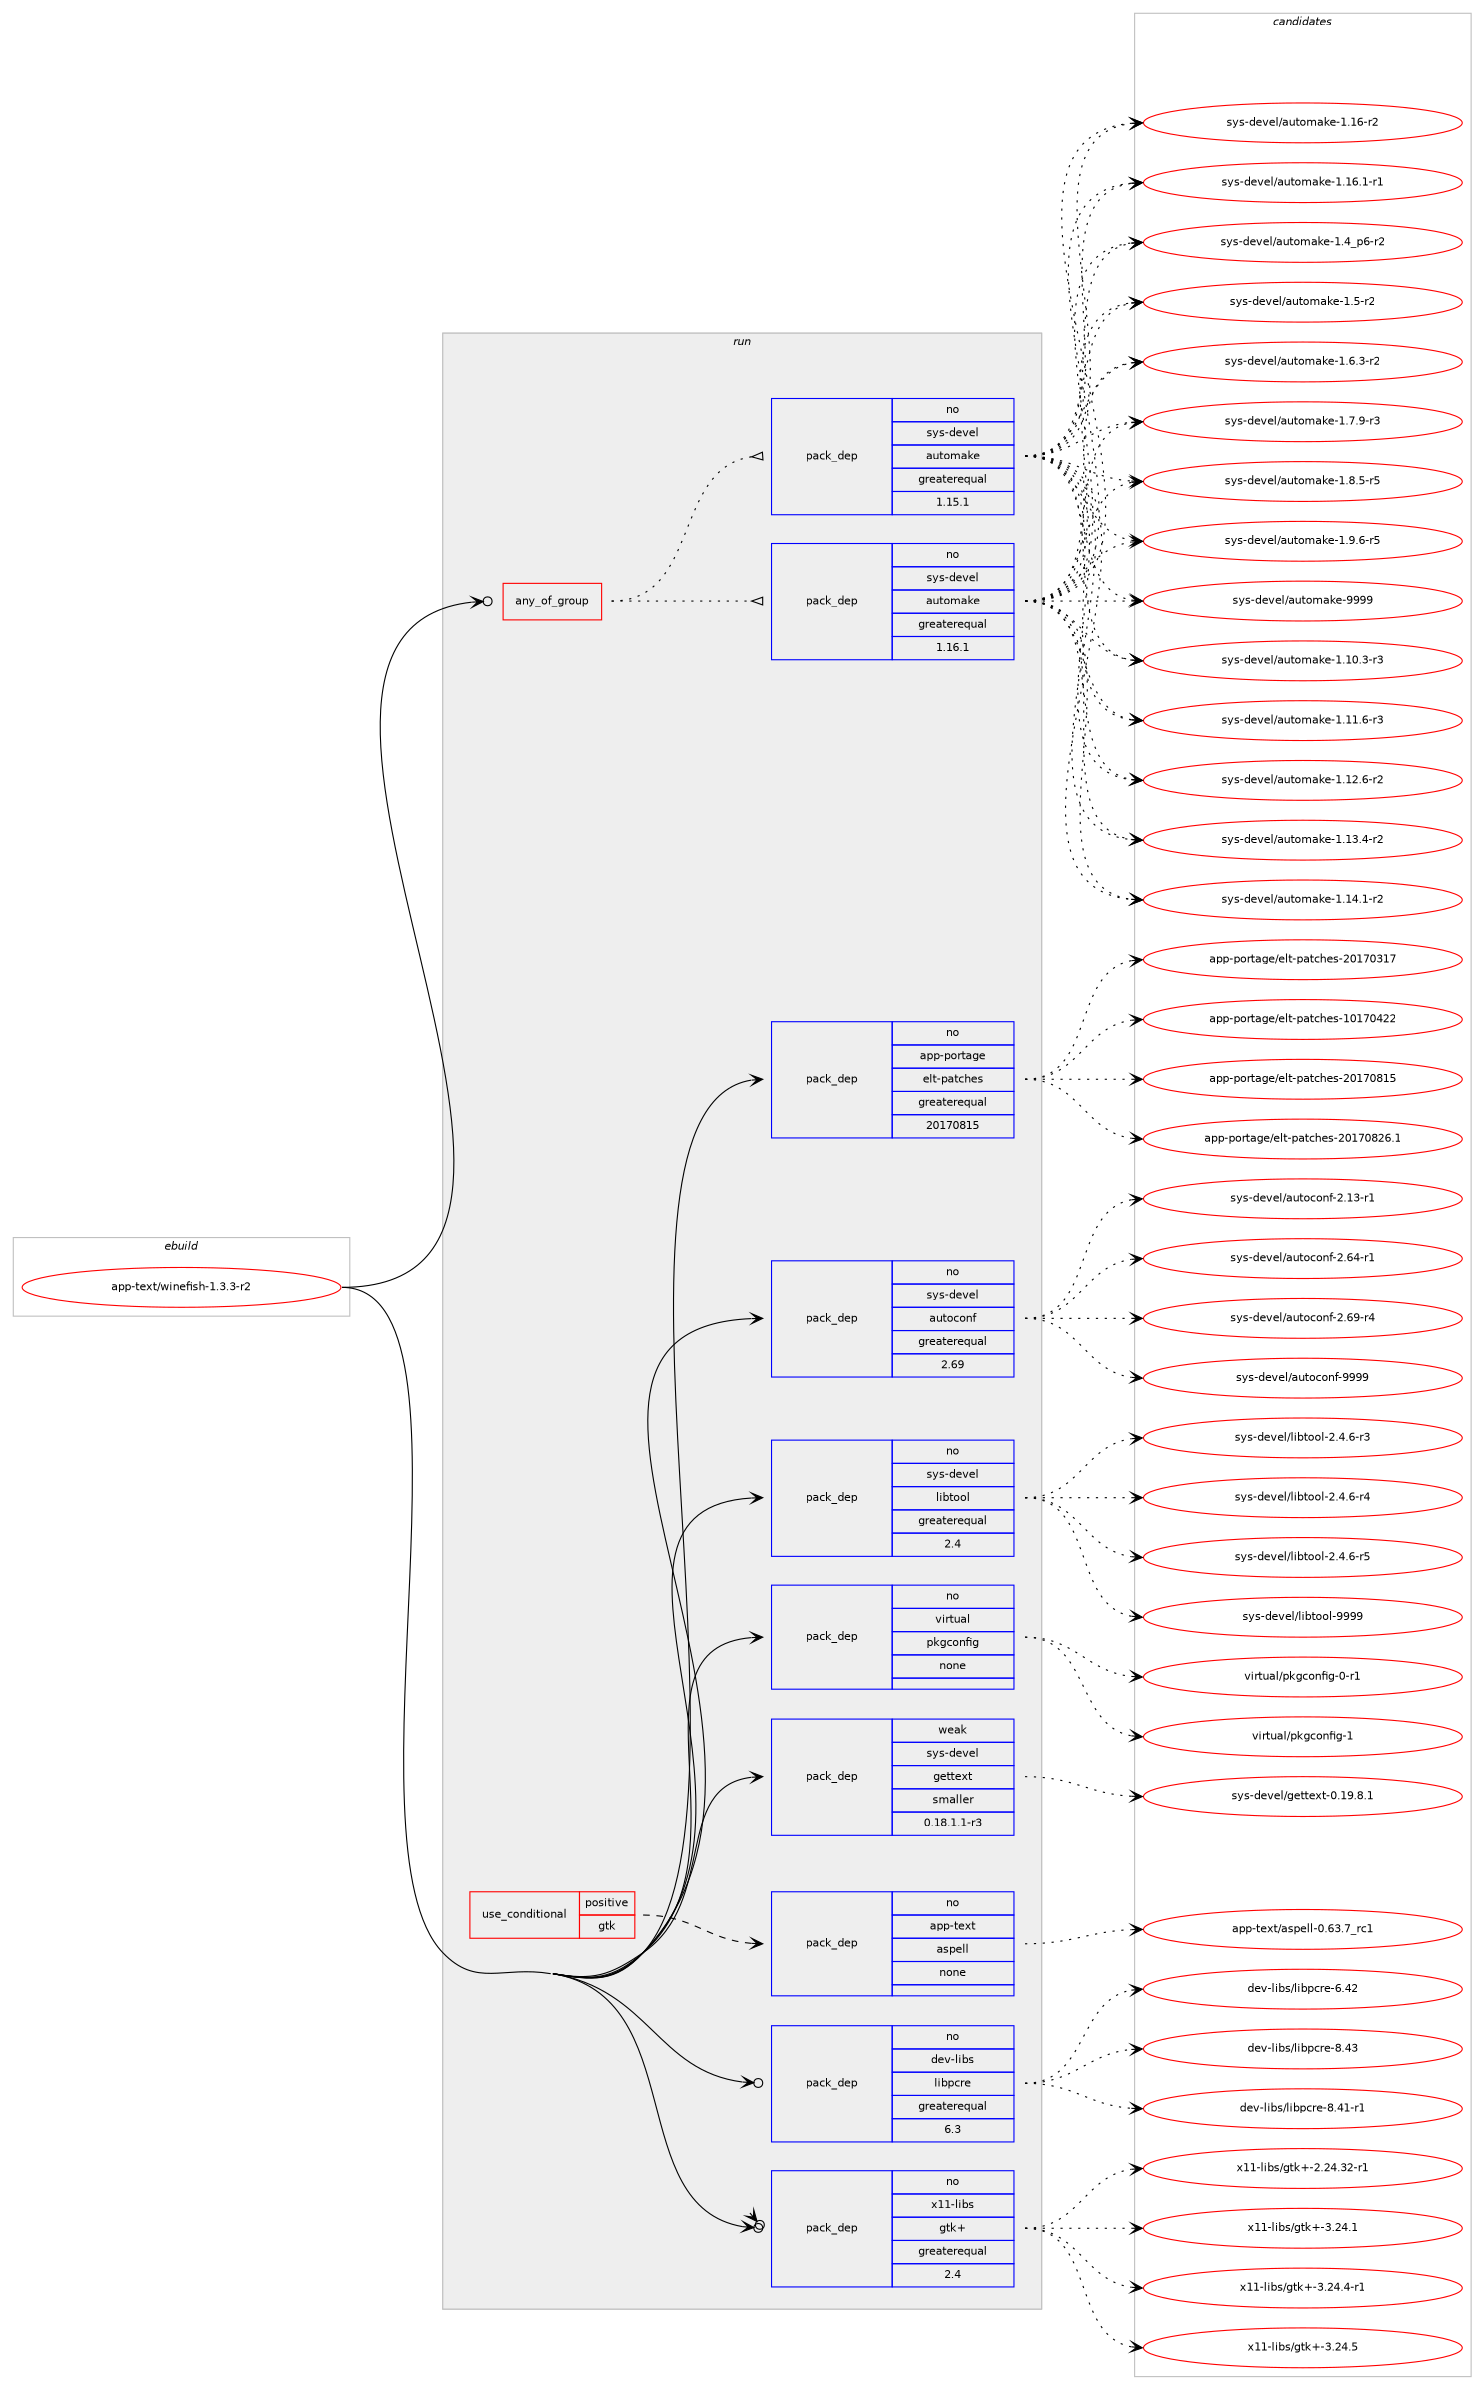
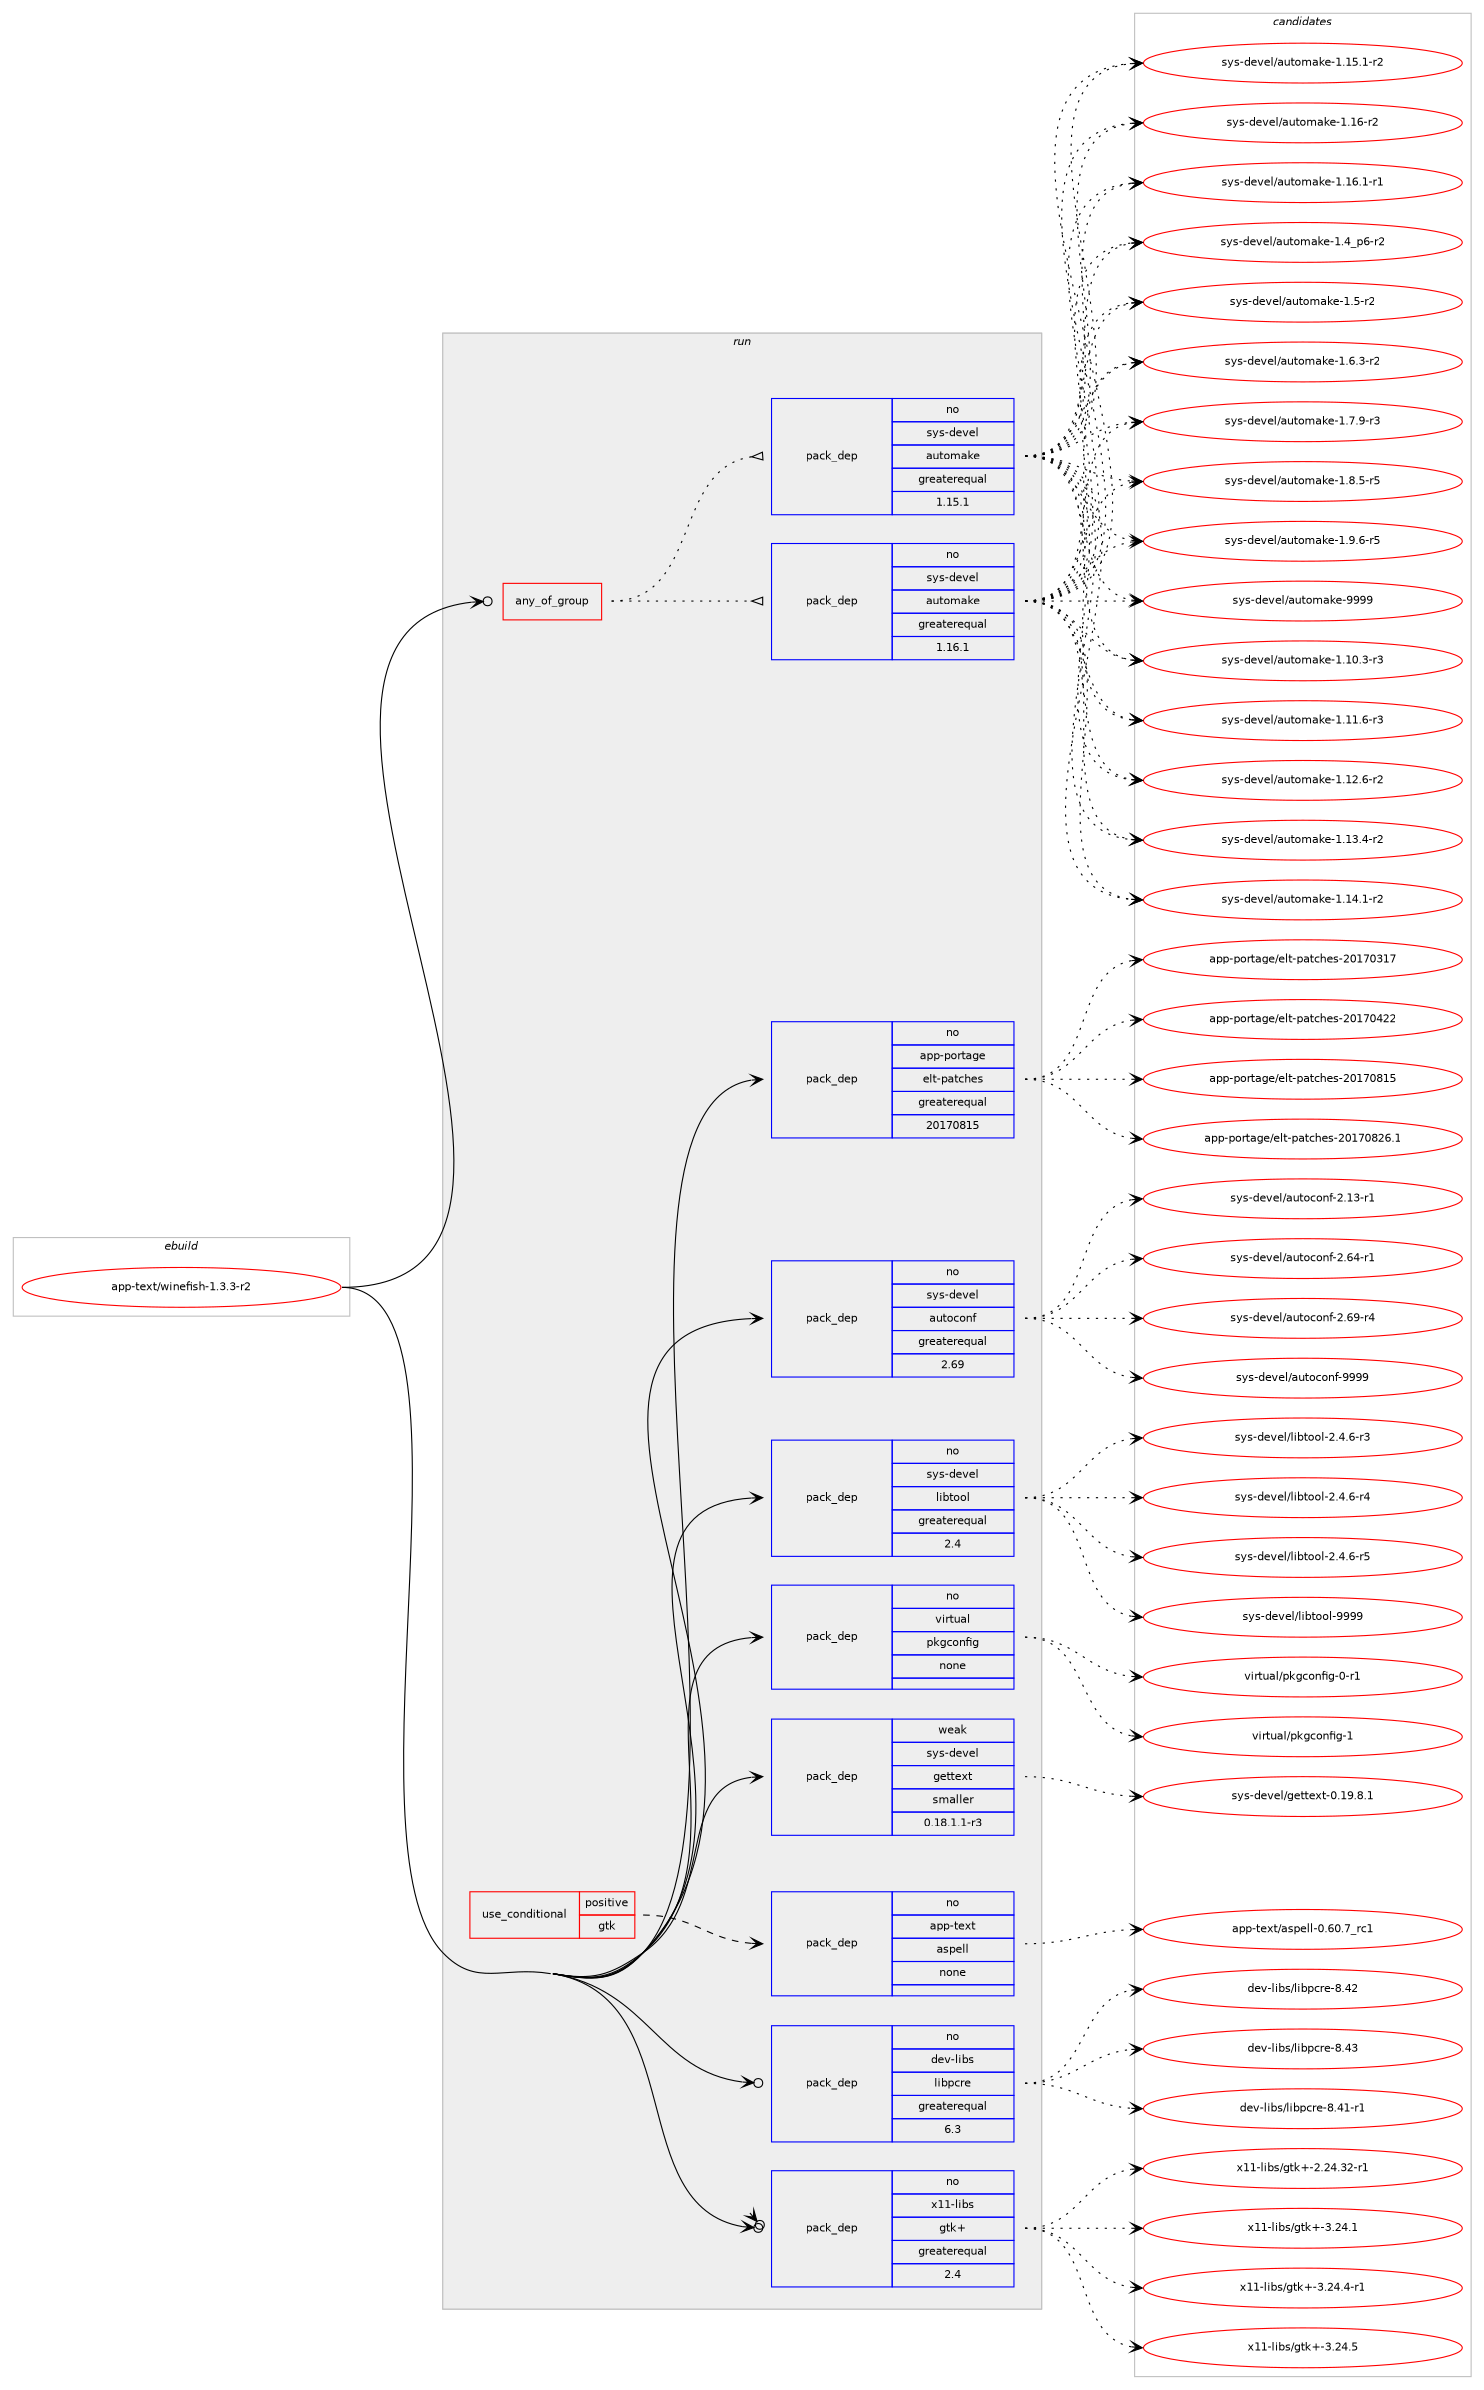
none -> (1303, 63)
(1303, 1019) -> (1303, 1019)
(1303, 1929) -> (1303, 1929)
(1303, 1989) -> (1303, 1989)
